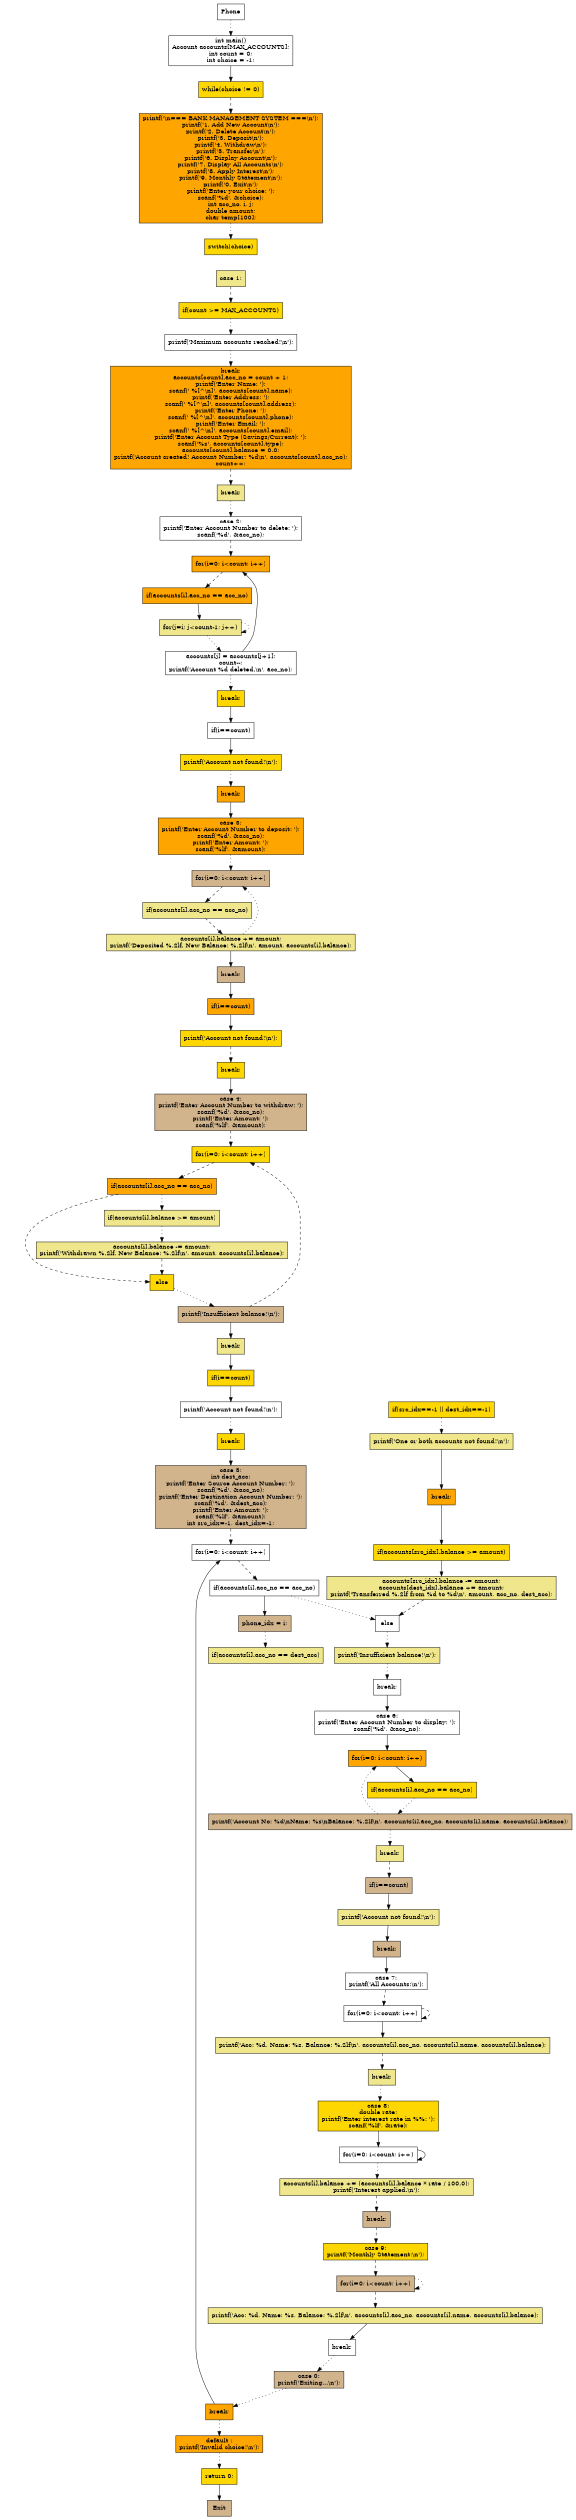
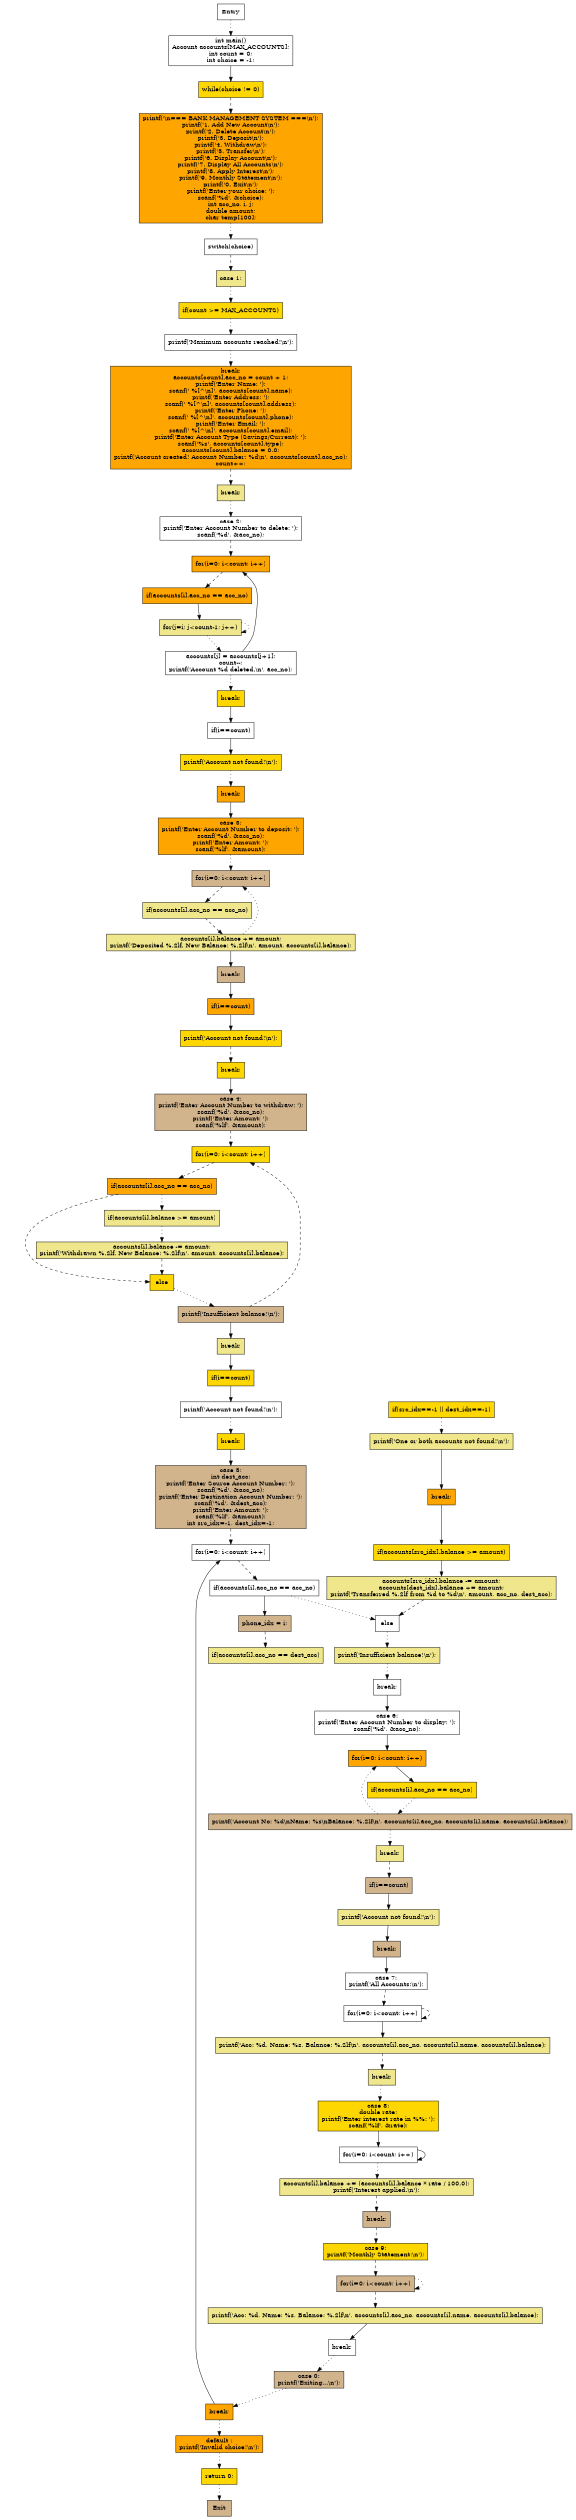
(231, 12) -> (231, 12)
(231, 247) -> (231, 247)
none -> (231, 261)
(231, 292) -> (231, 292)
(265, 1637) -> (265, 1637)
(219, 2490) -> (219, 2490)
